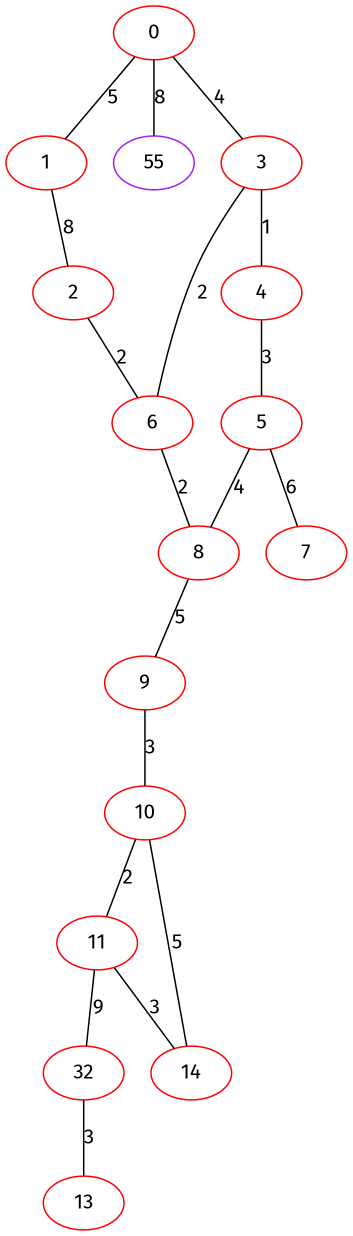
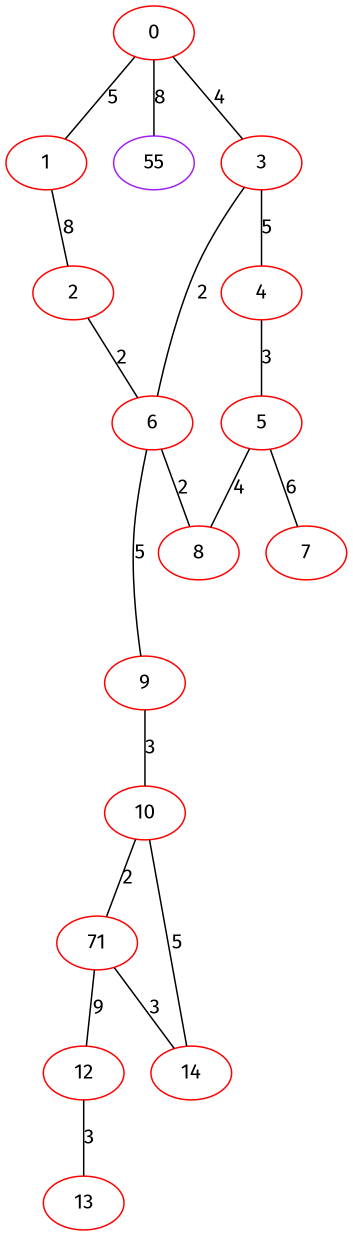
(267, 228) -> (267, 228)
(172, 618) -> (133, 553)
(97, 943) -> (97, 943)
(84, 1073) -> (84, 1073)
